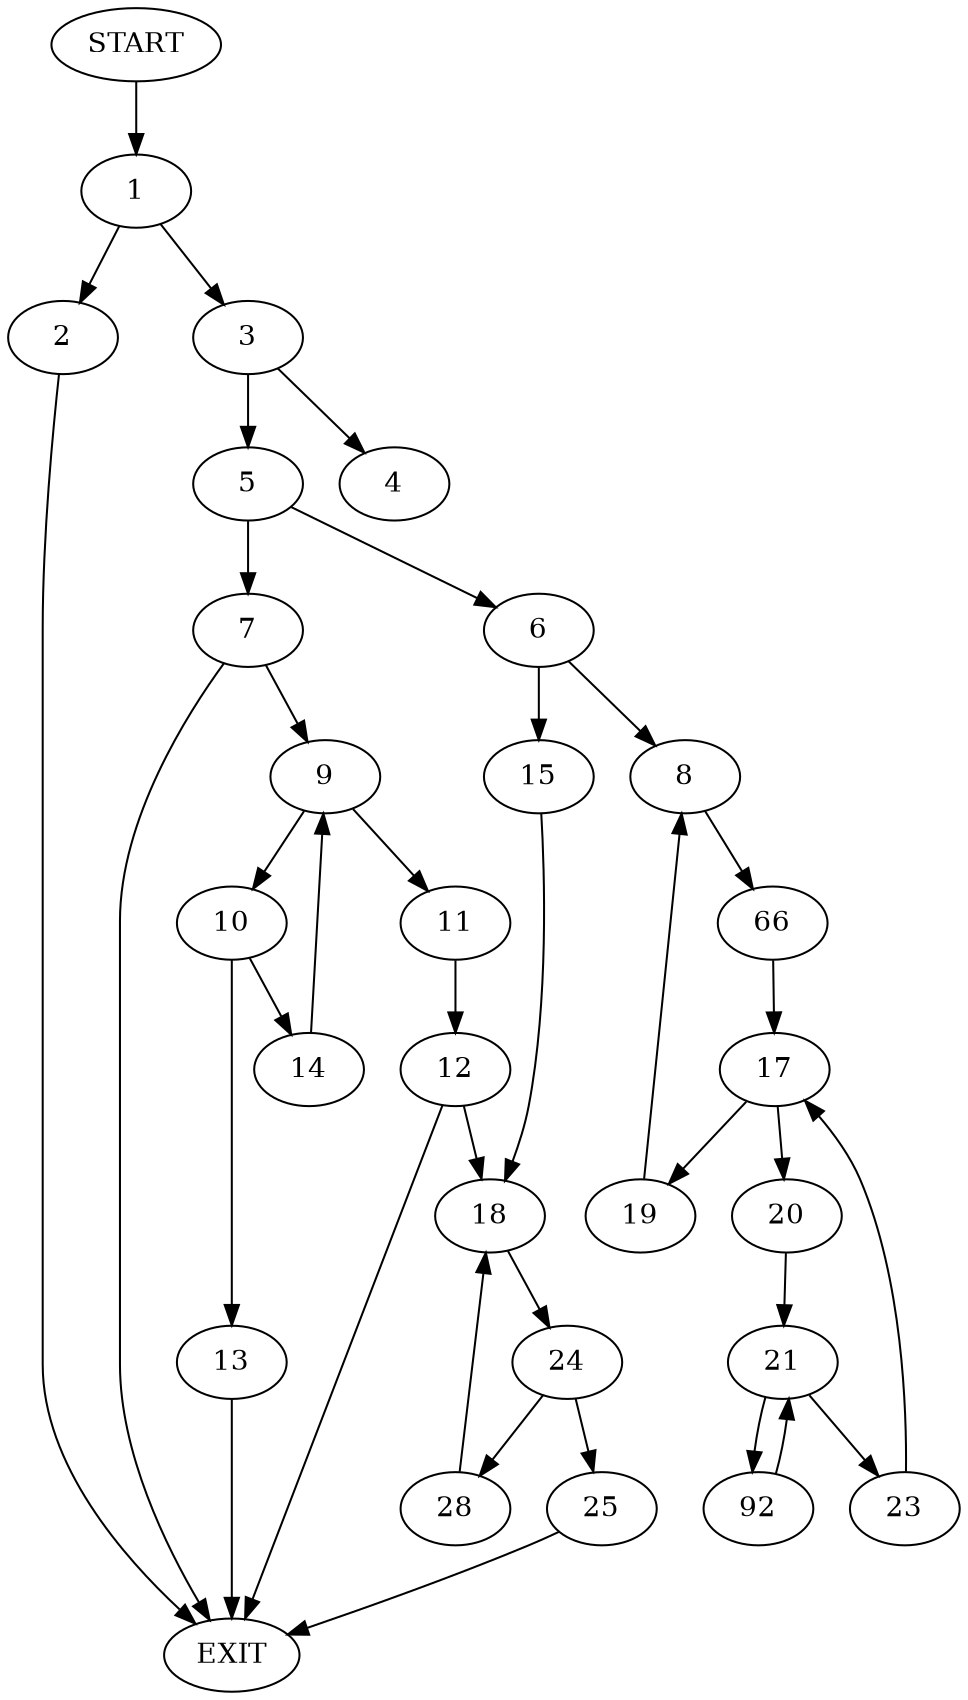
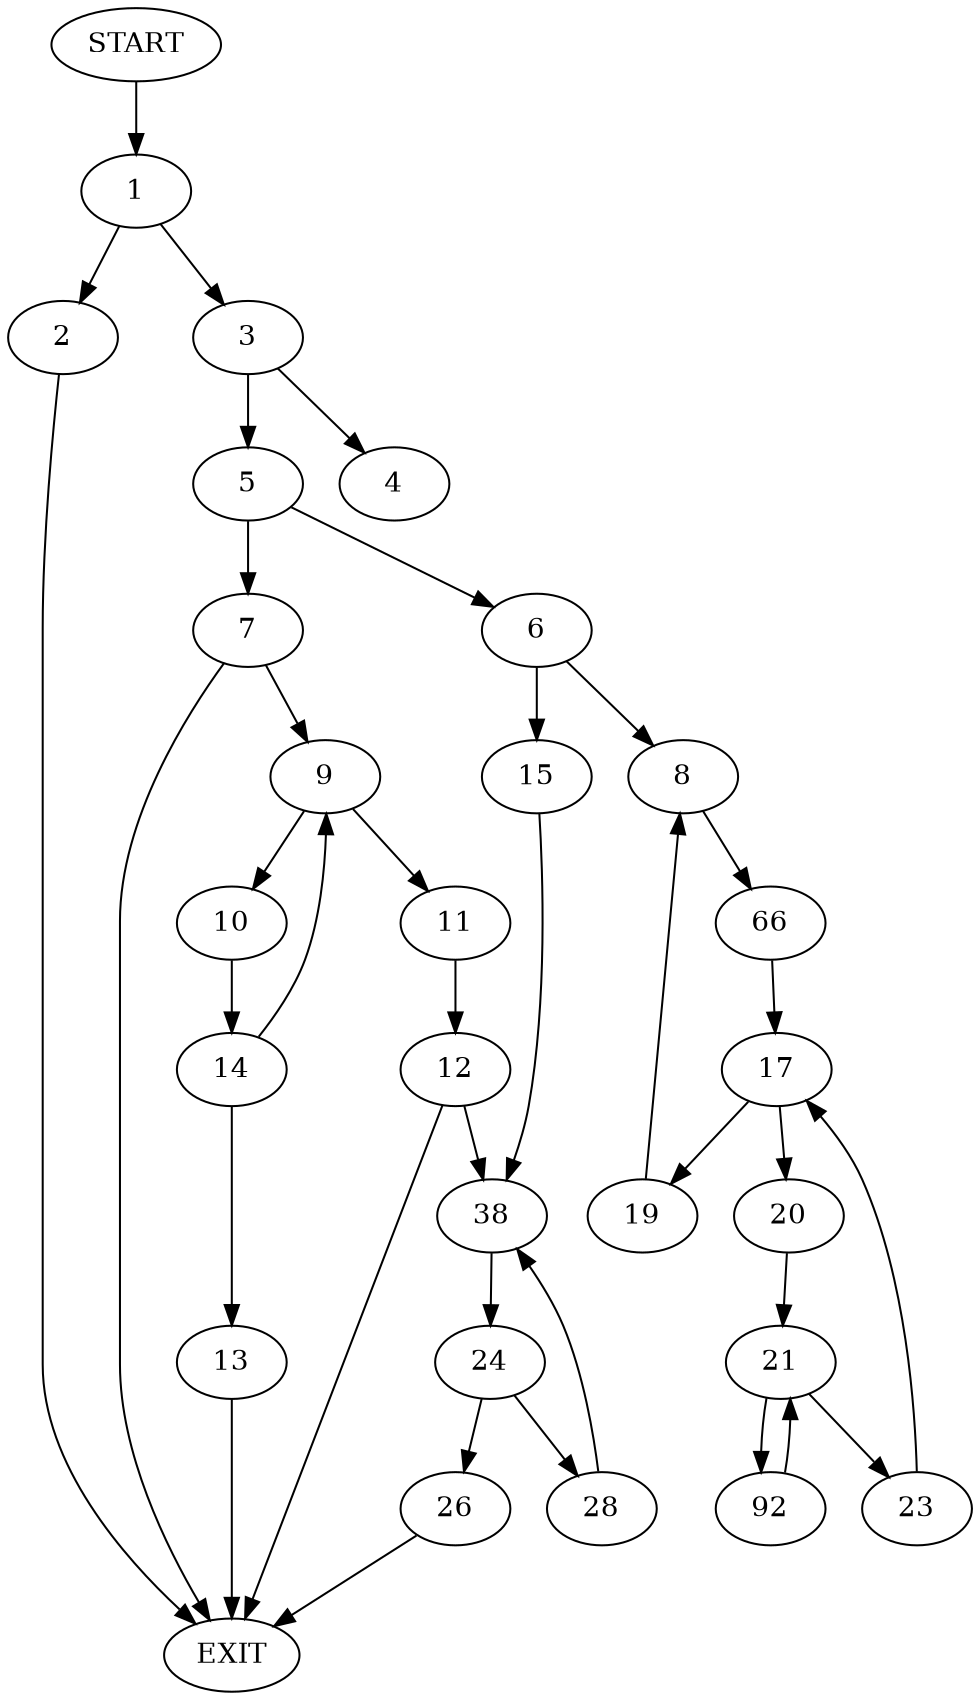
(232, 1132) -> (232, 1206)
(490, 1216) -> (492, 1216)
(602, 1509) -> (455, 1509)
